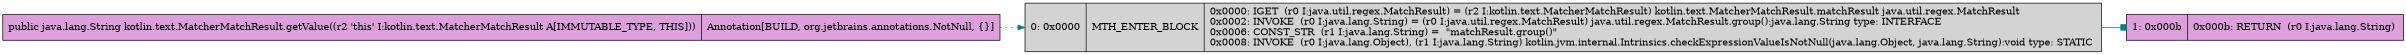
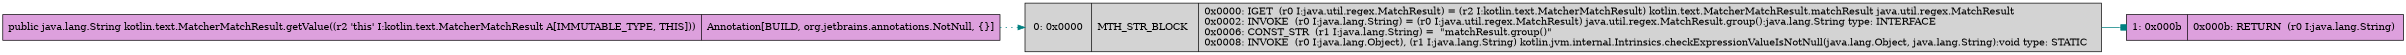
(1145, 27) -> (1142, 27)
